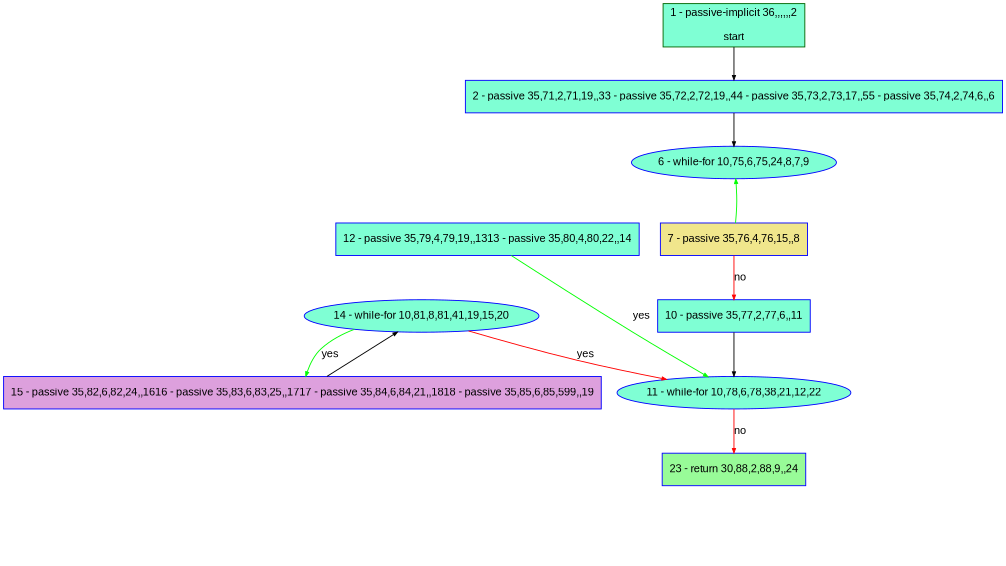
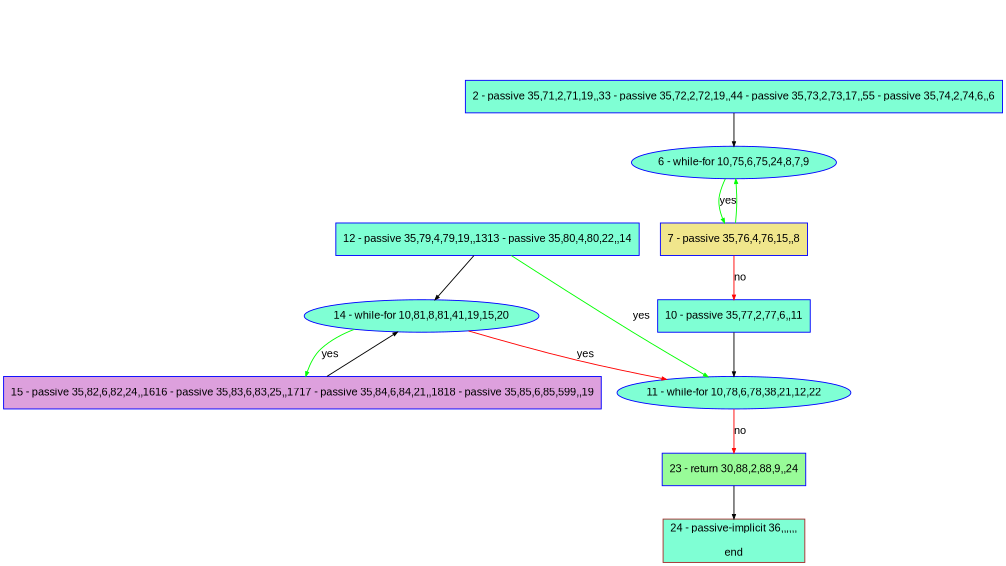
(734, 25) -> none
none -> (719, 198)
none -> (456, 276)
none -> (734, 541)
